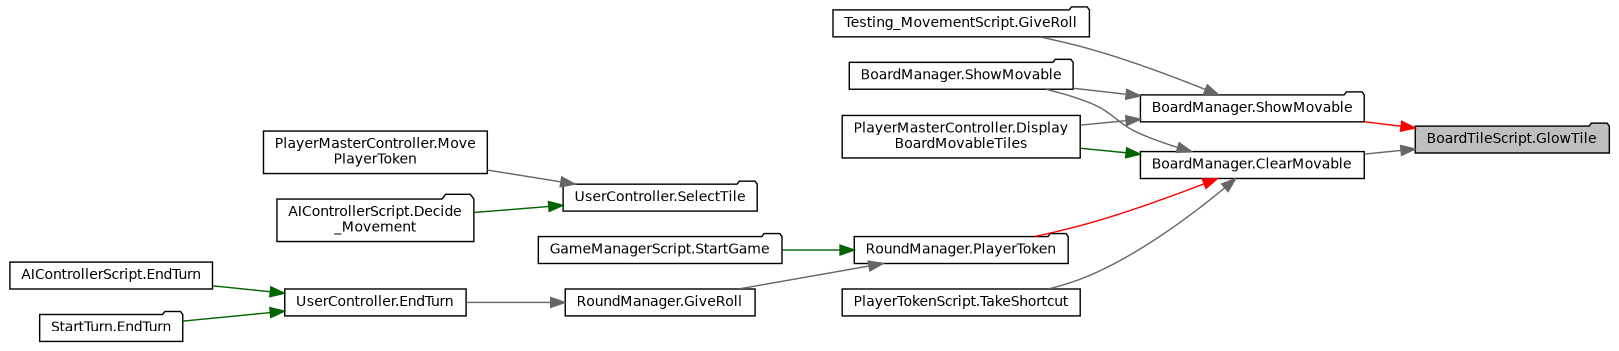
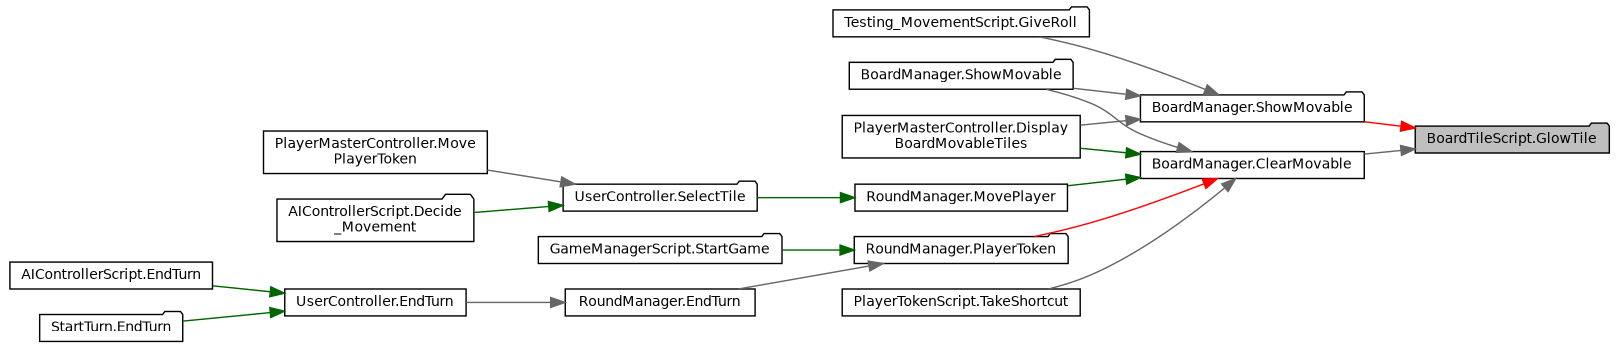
none -> (961, 198)
(660, 302) -> (660, 302)
